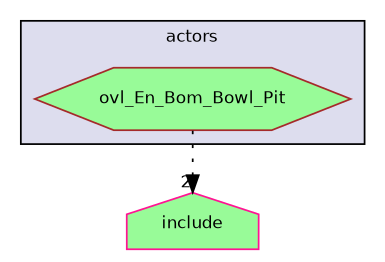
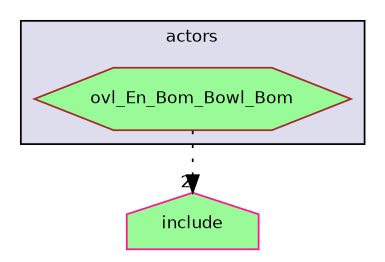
(193, 99) -> (193, 99)
